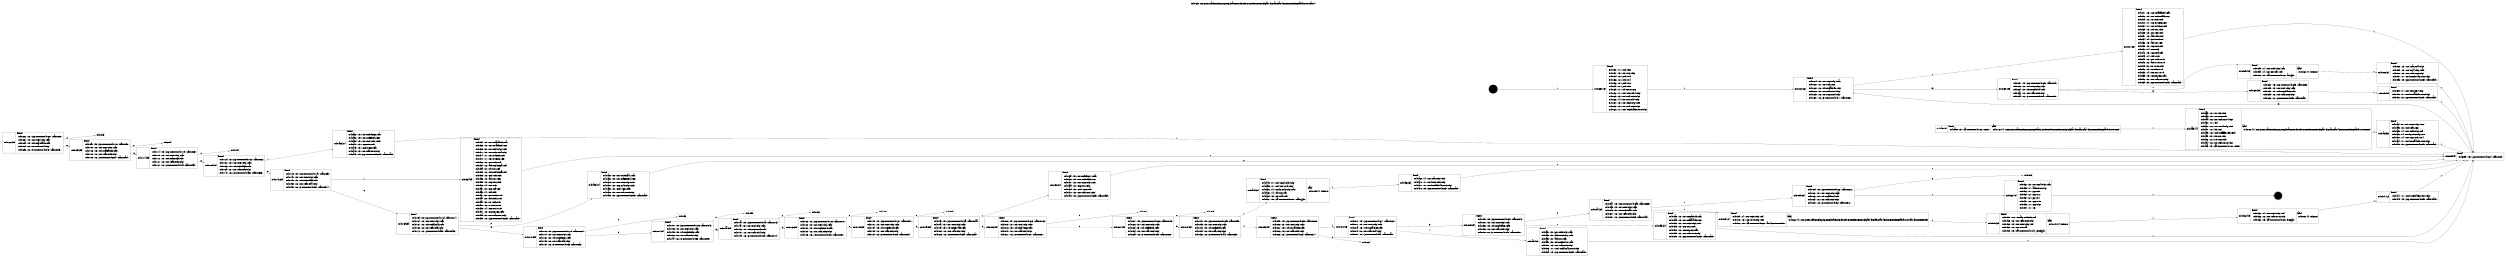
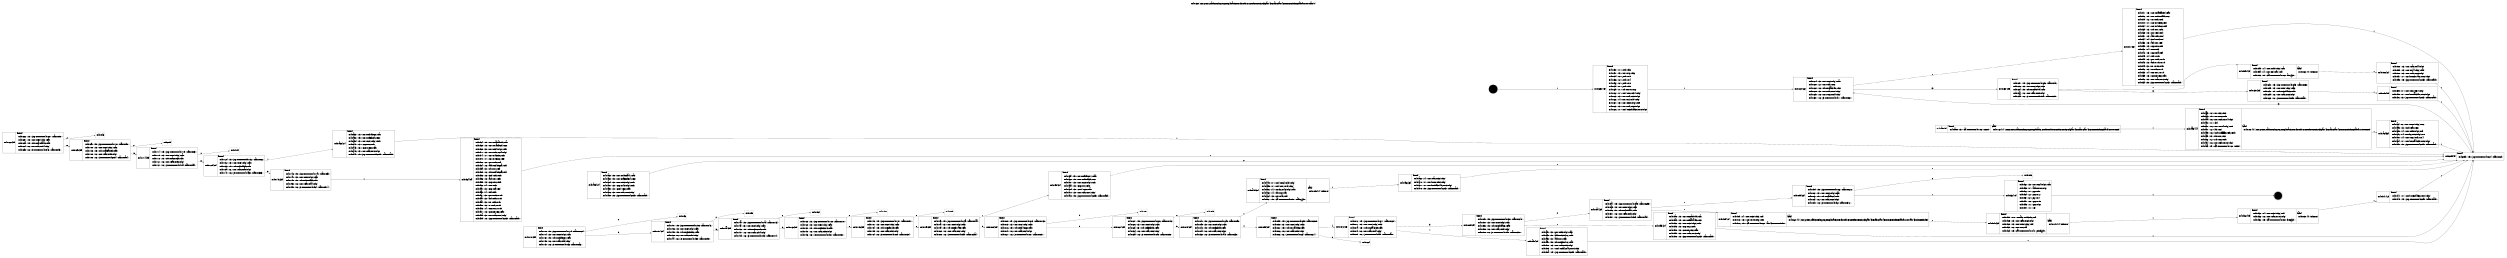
(427, 224) -> none
